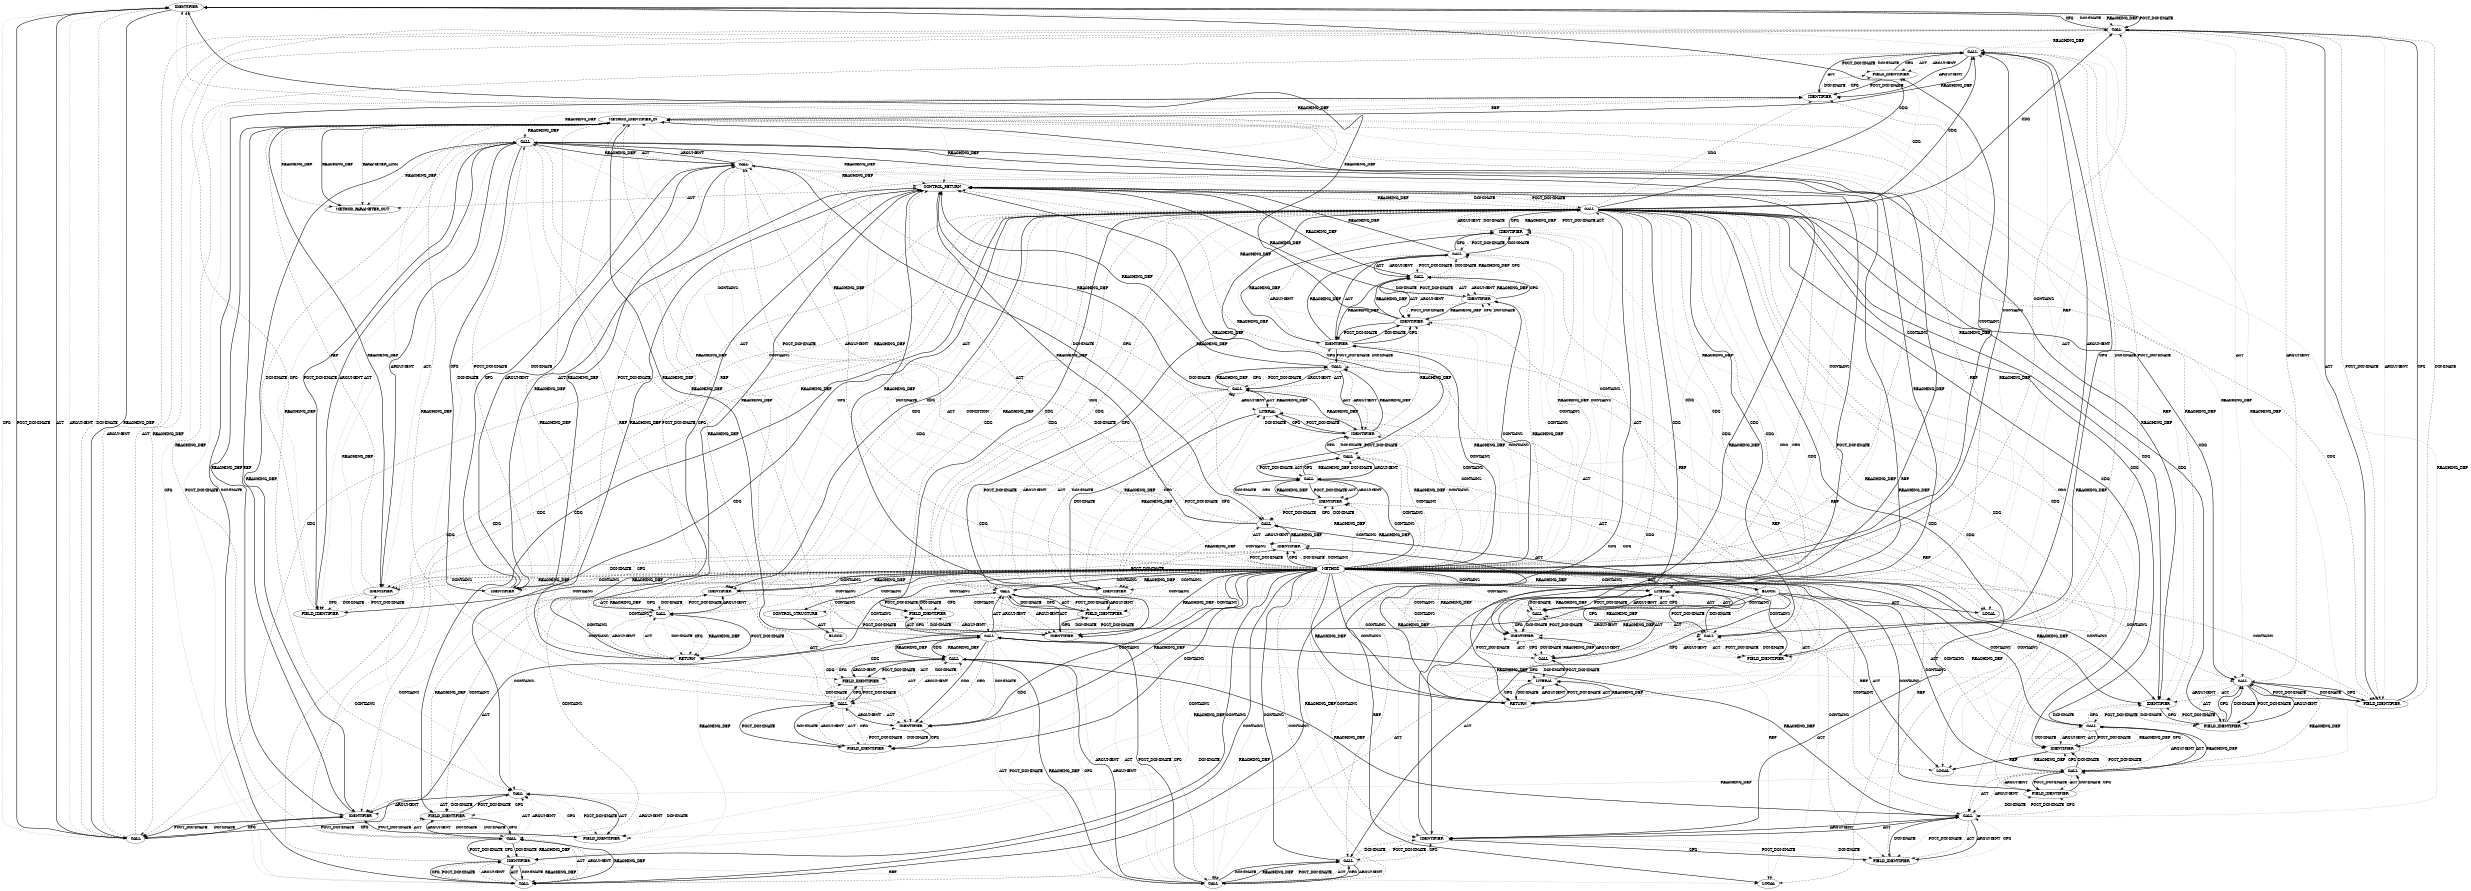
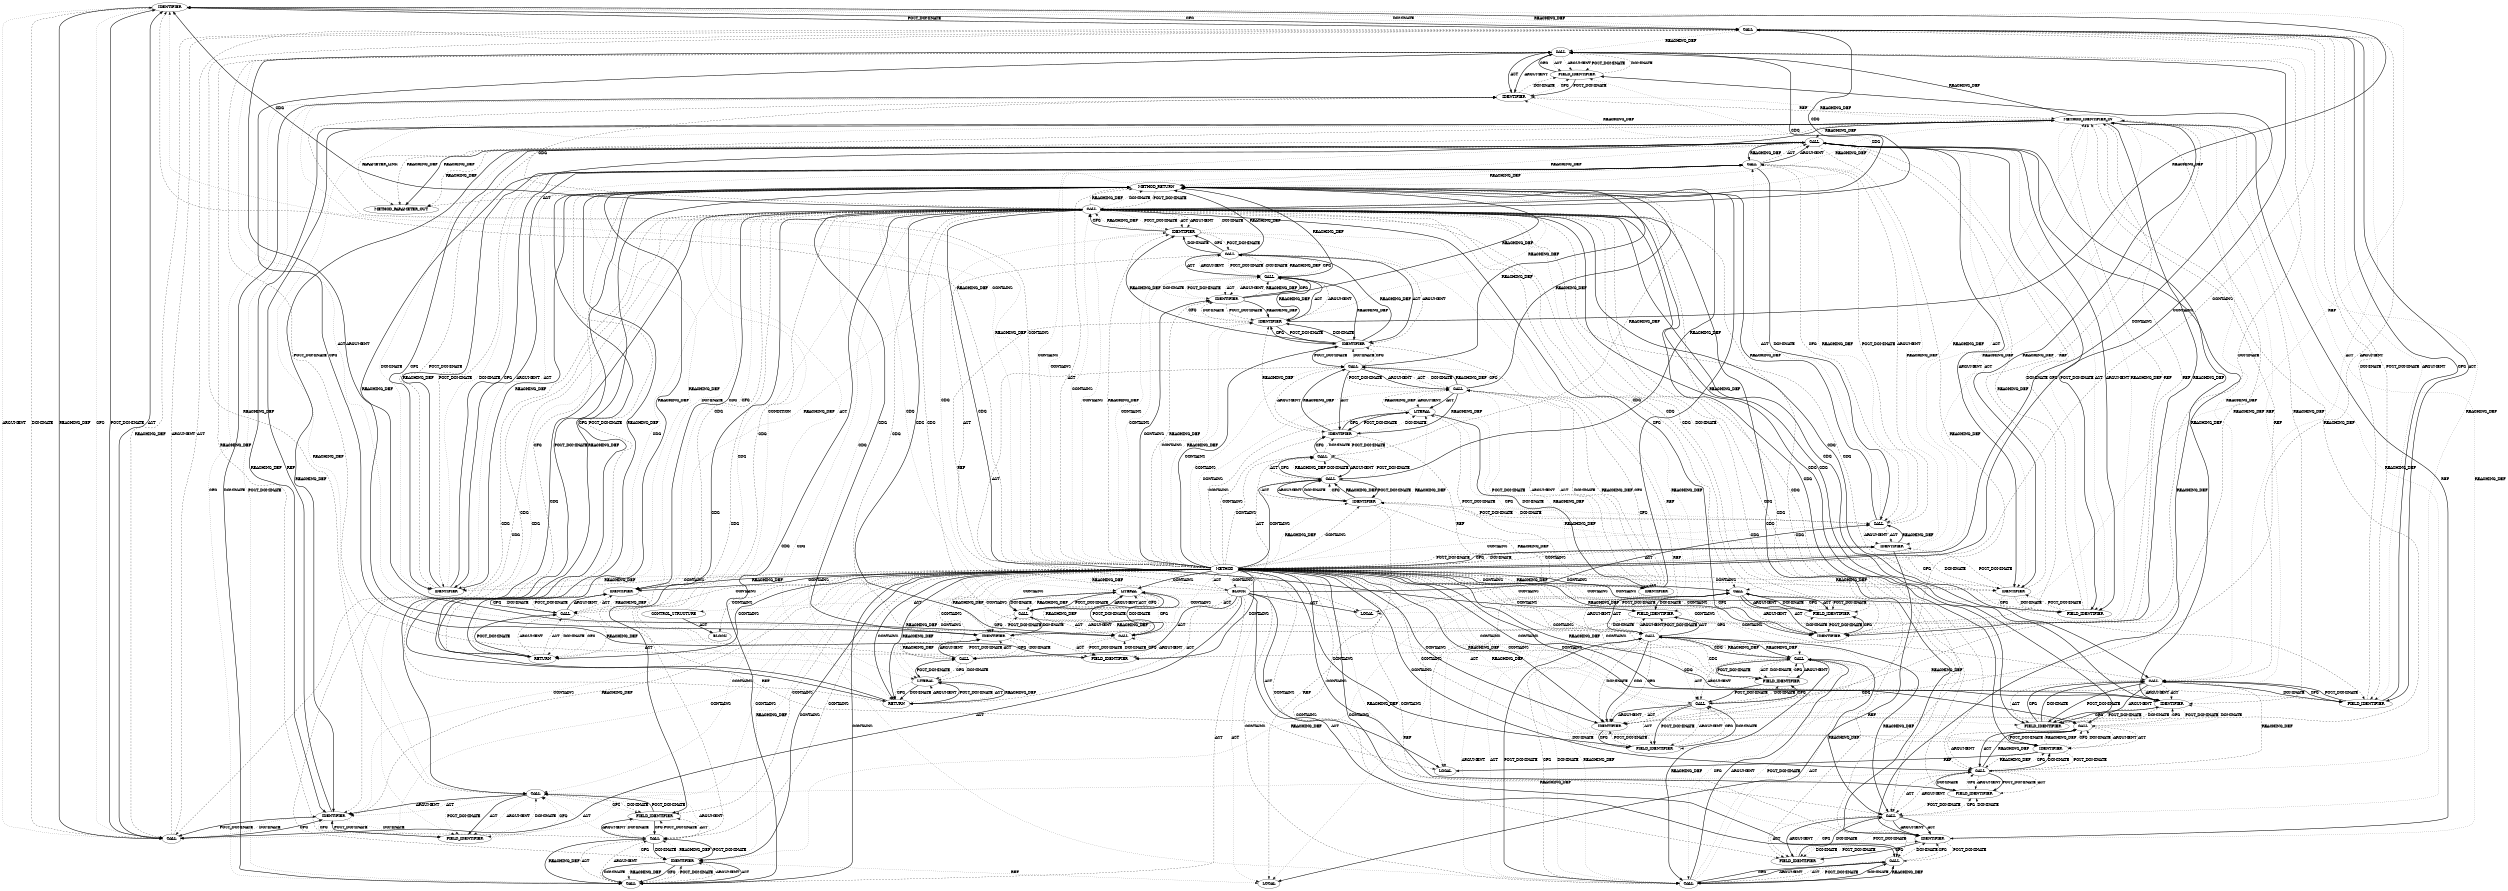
(942, 187) -> (1156, 187)
(1059, 571) -> none
